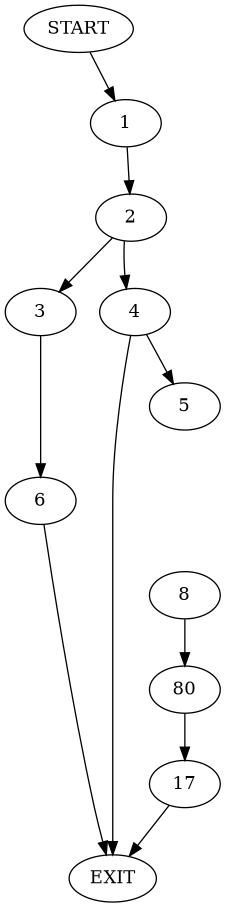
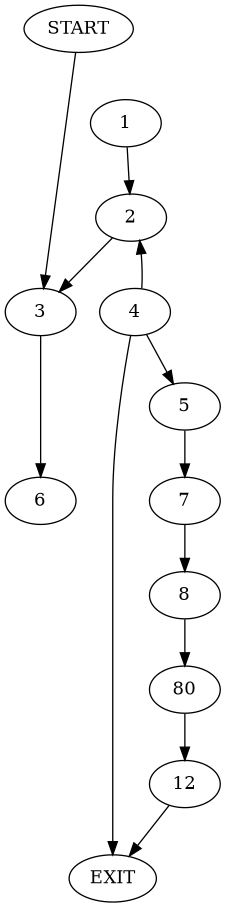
(99, 70) -> (61, 164)
(124, 258) -> (142, 271)
none -> (185, 501)
(70, 684) -> none
(185, 784) -> (185, 784)
